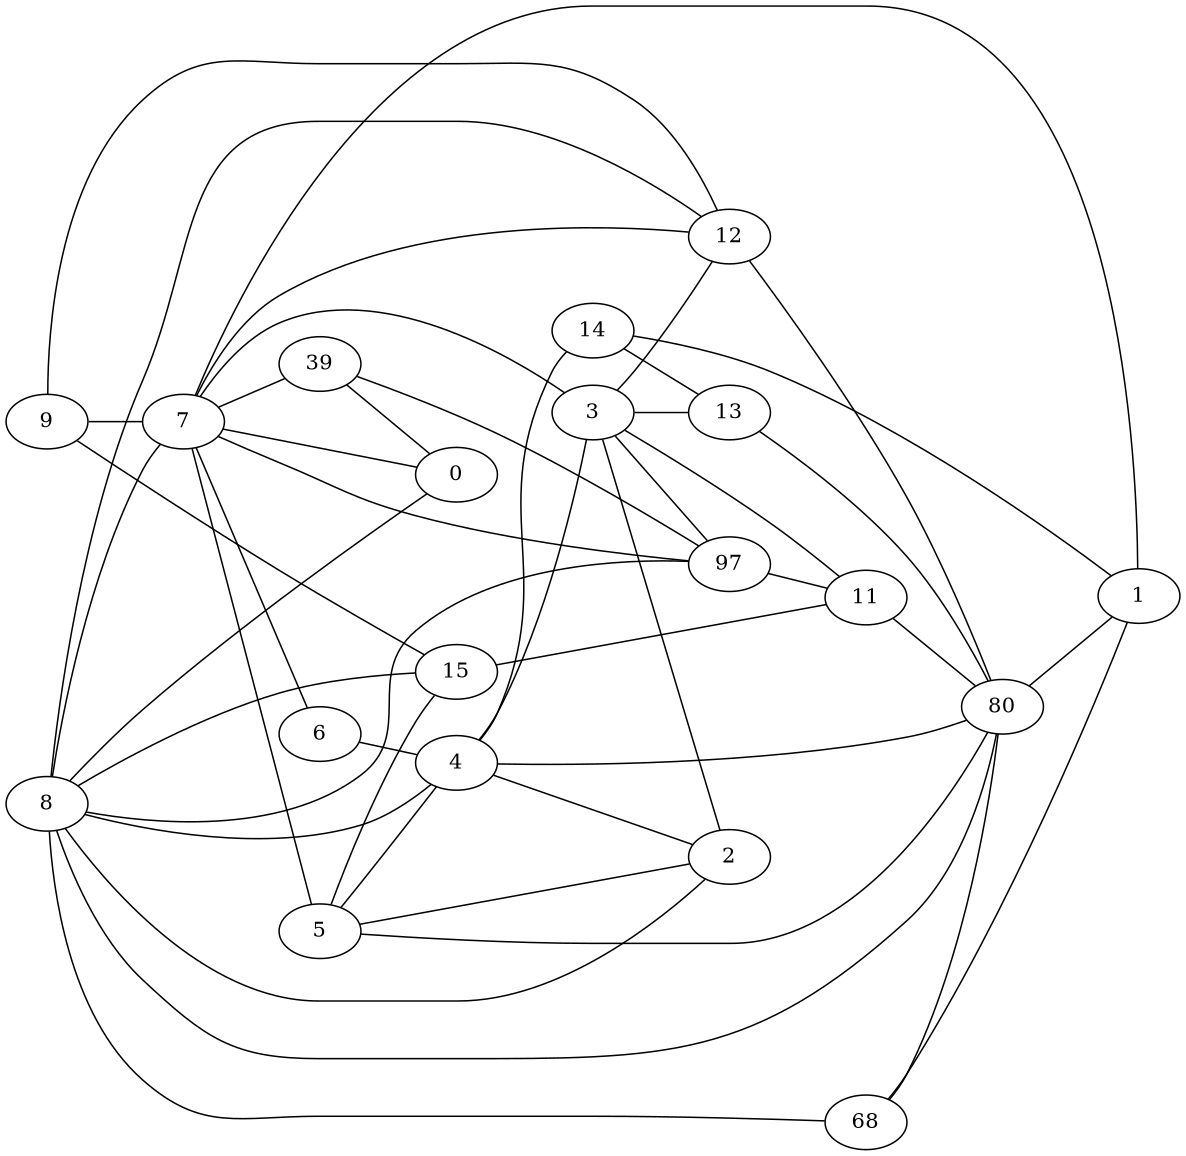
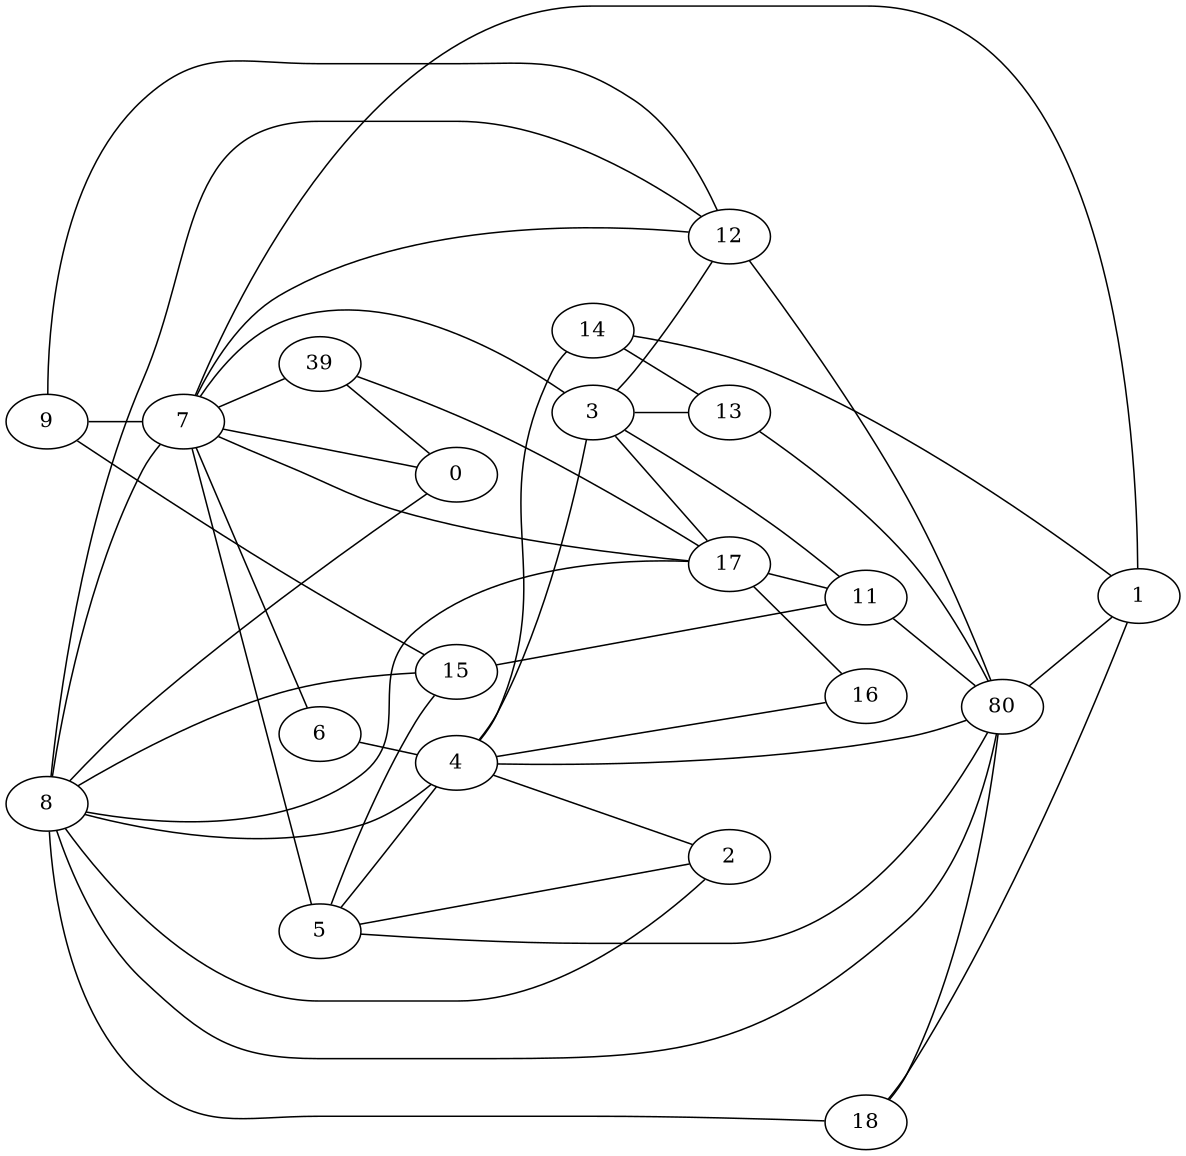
(730, 564) -> (730, 564)
(658, 625) -> none
none -> (866, 696)
(866, 1122) -> (866, 1122)
